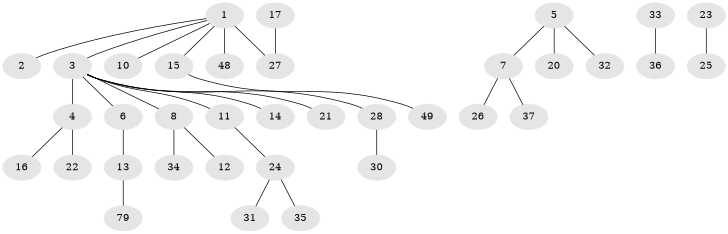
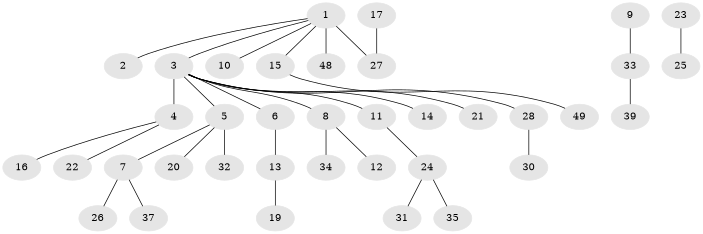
none -> (630, 15)
(656, 66) -> (630, 117)
none -> (199, 91)
(123, 218) -> (275, 218)
